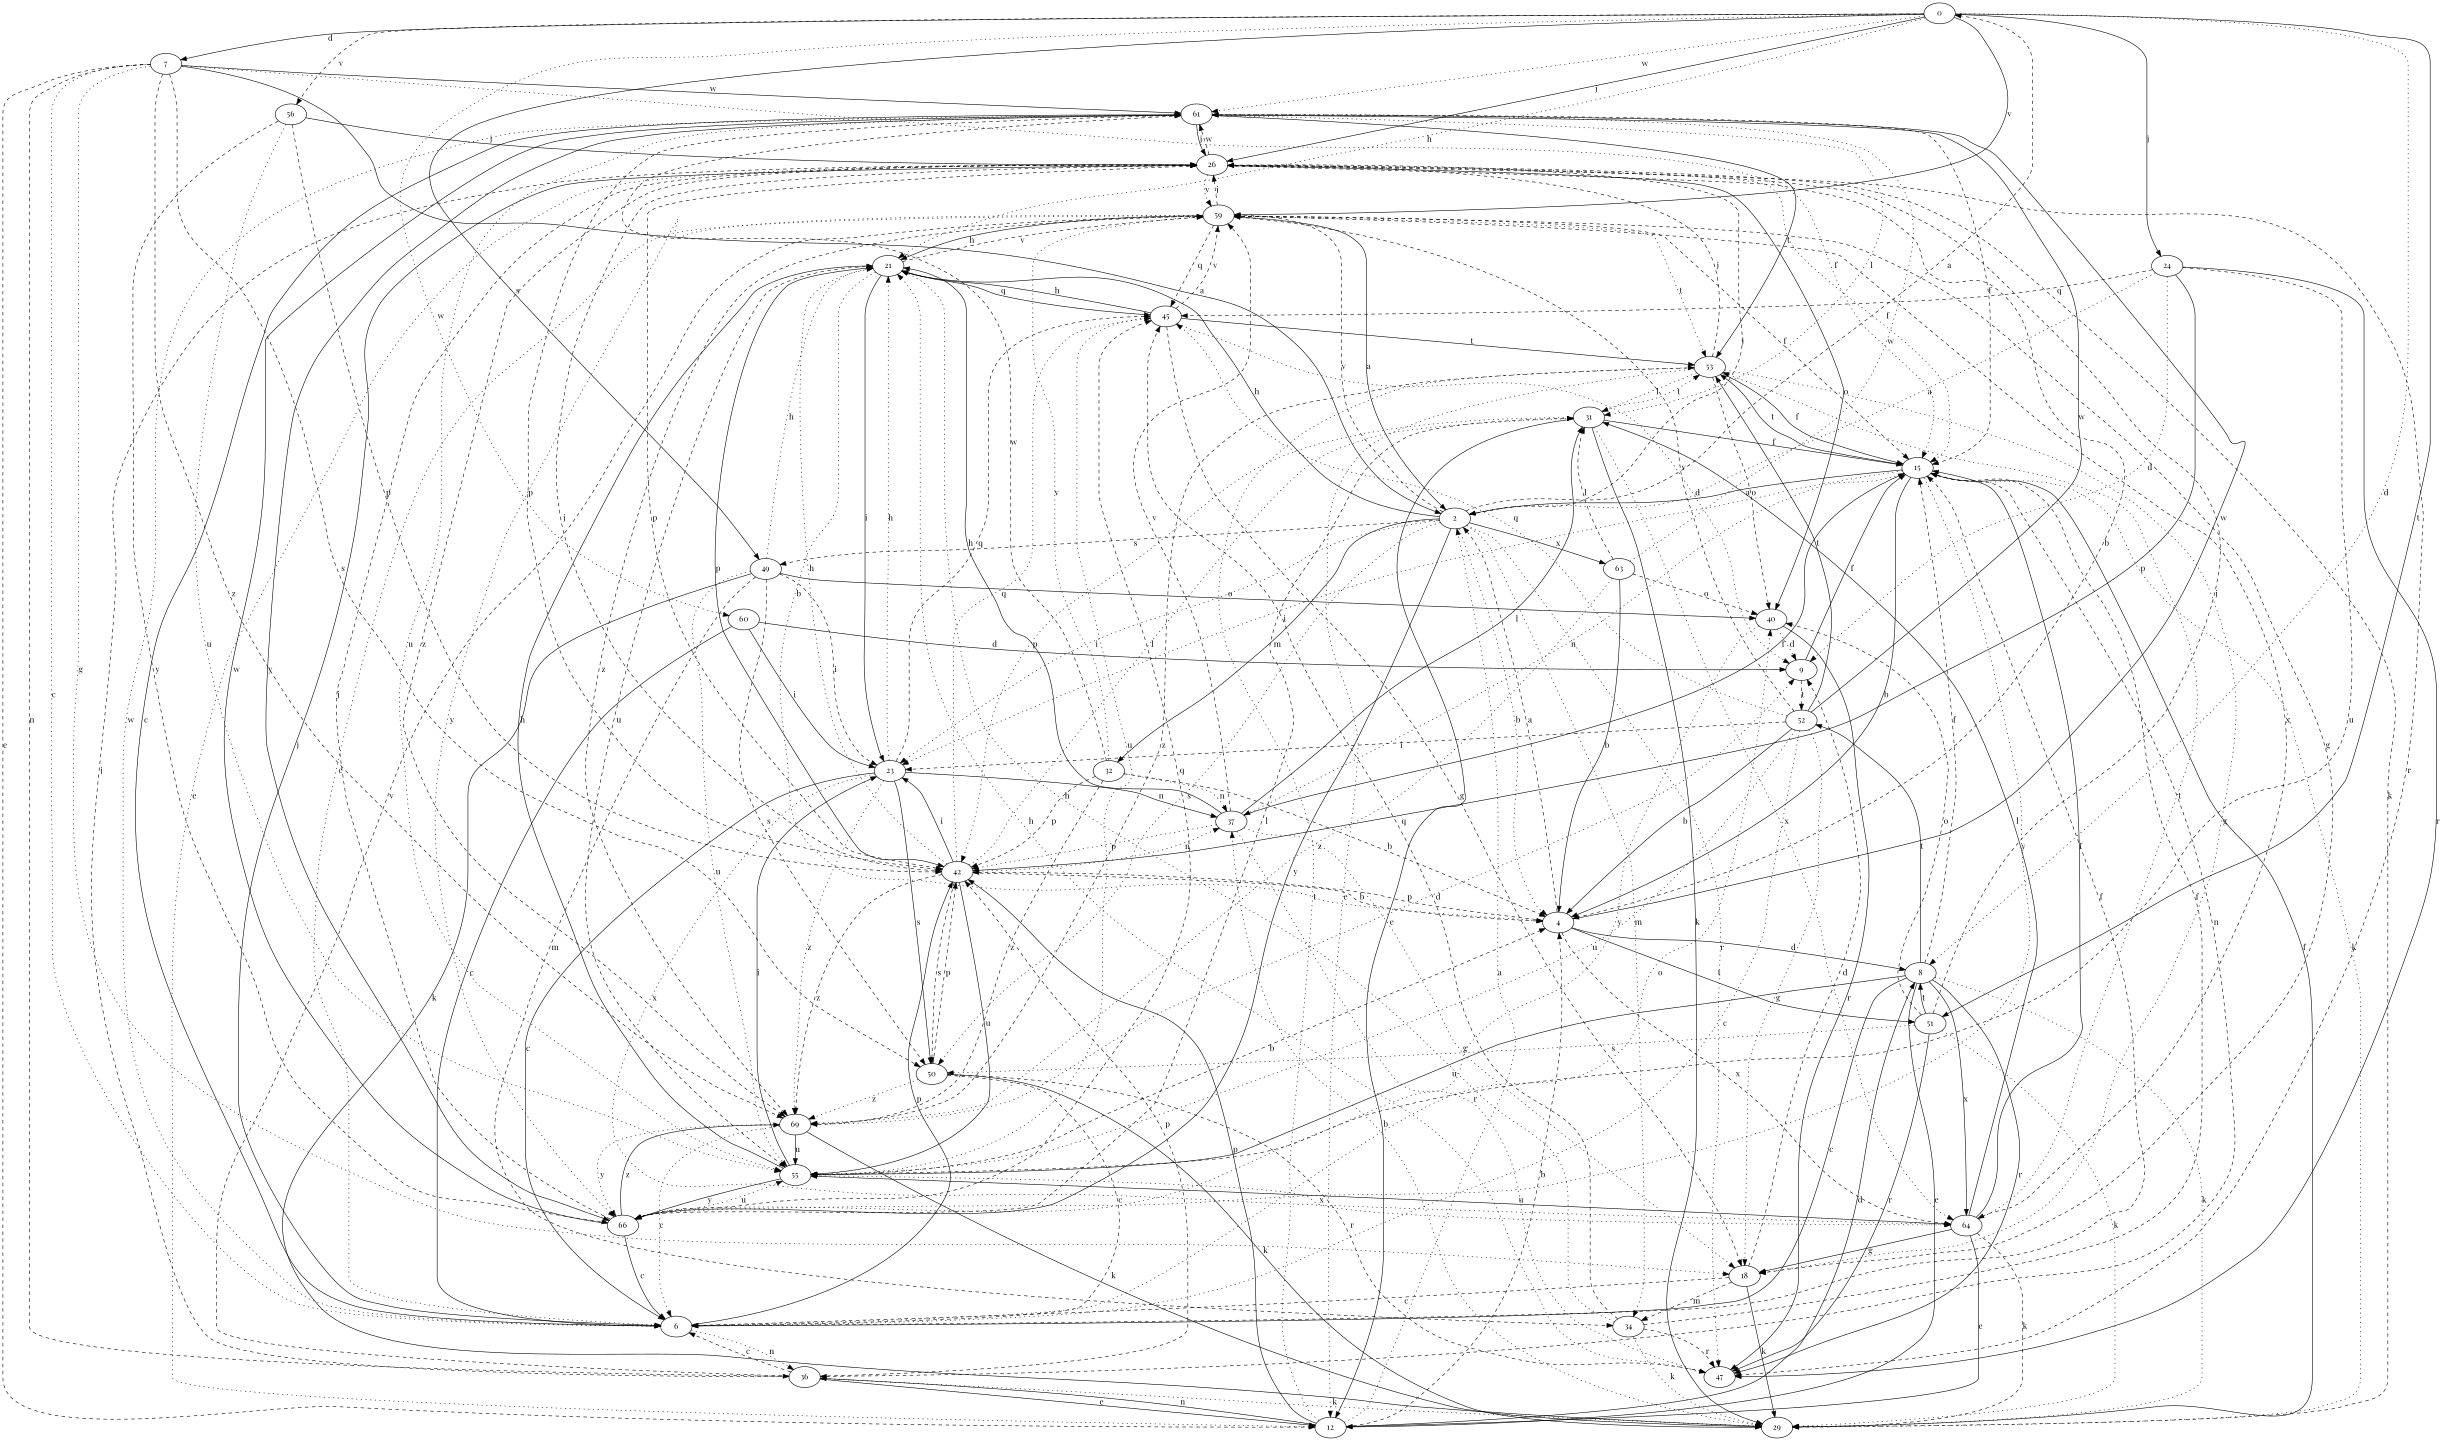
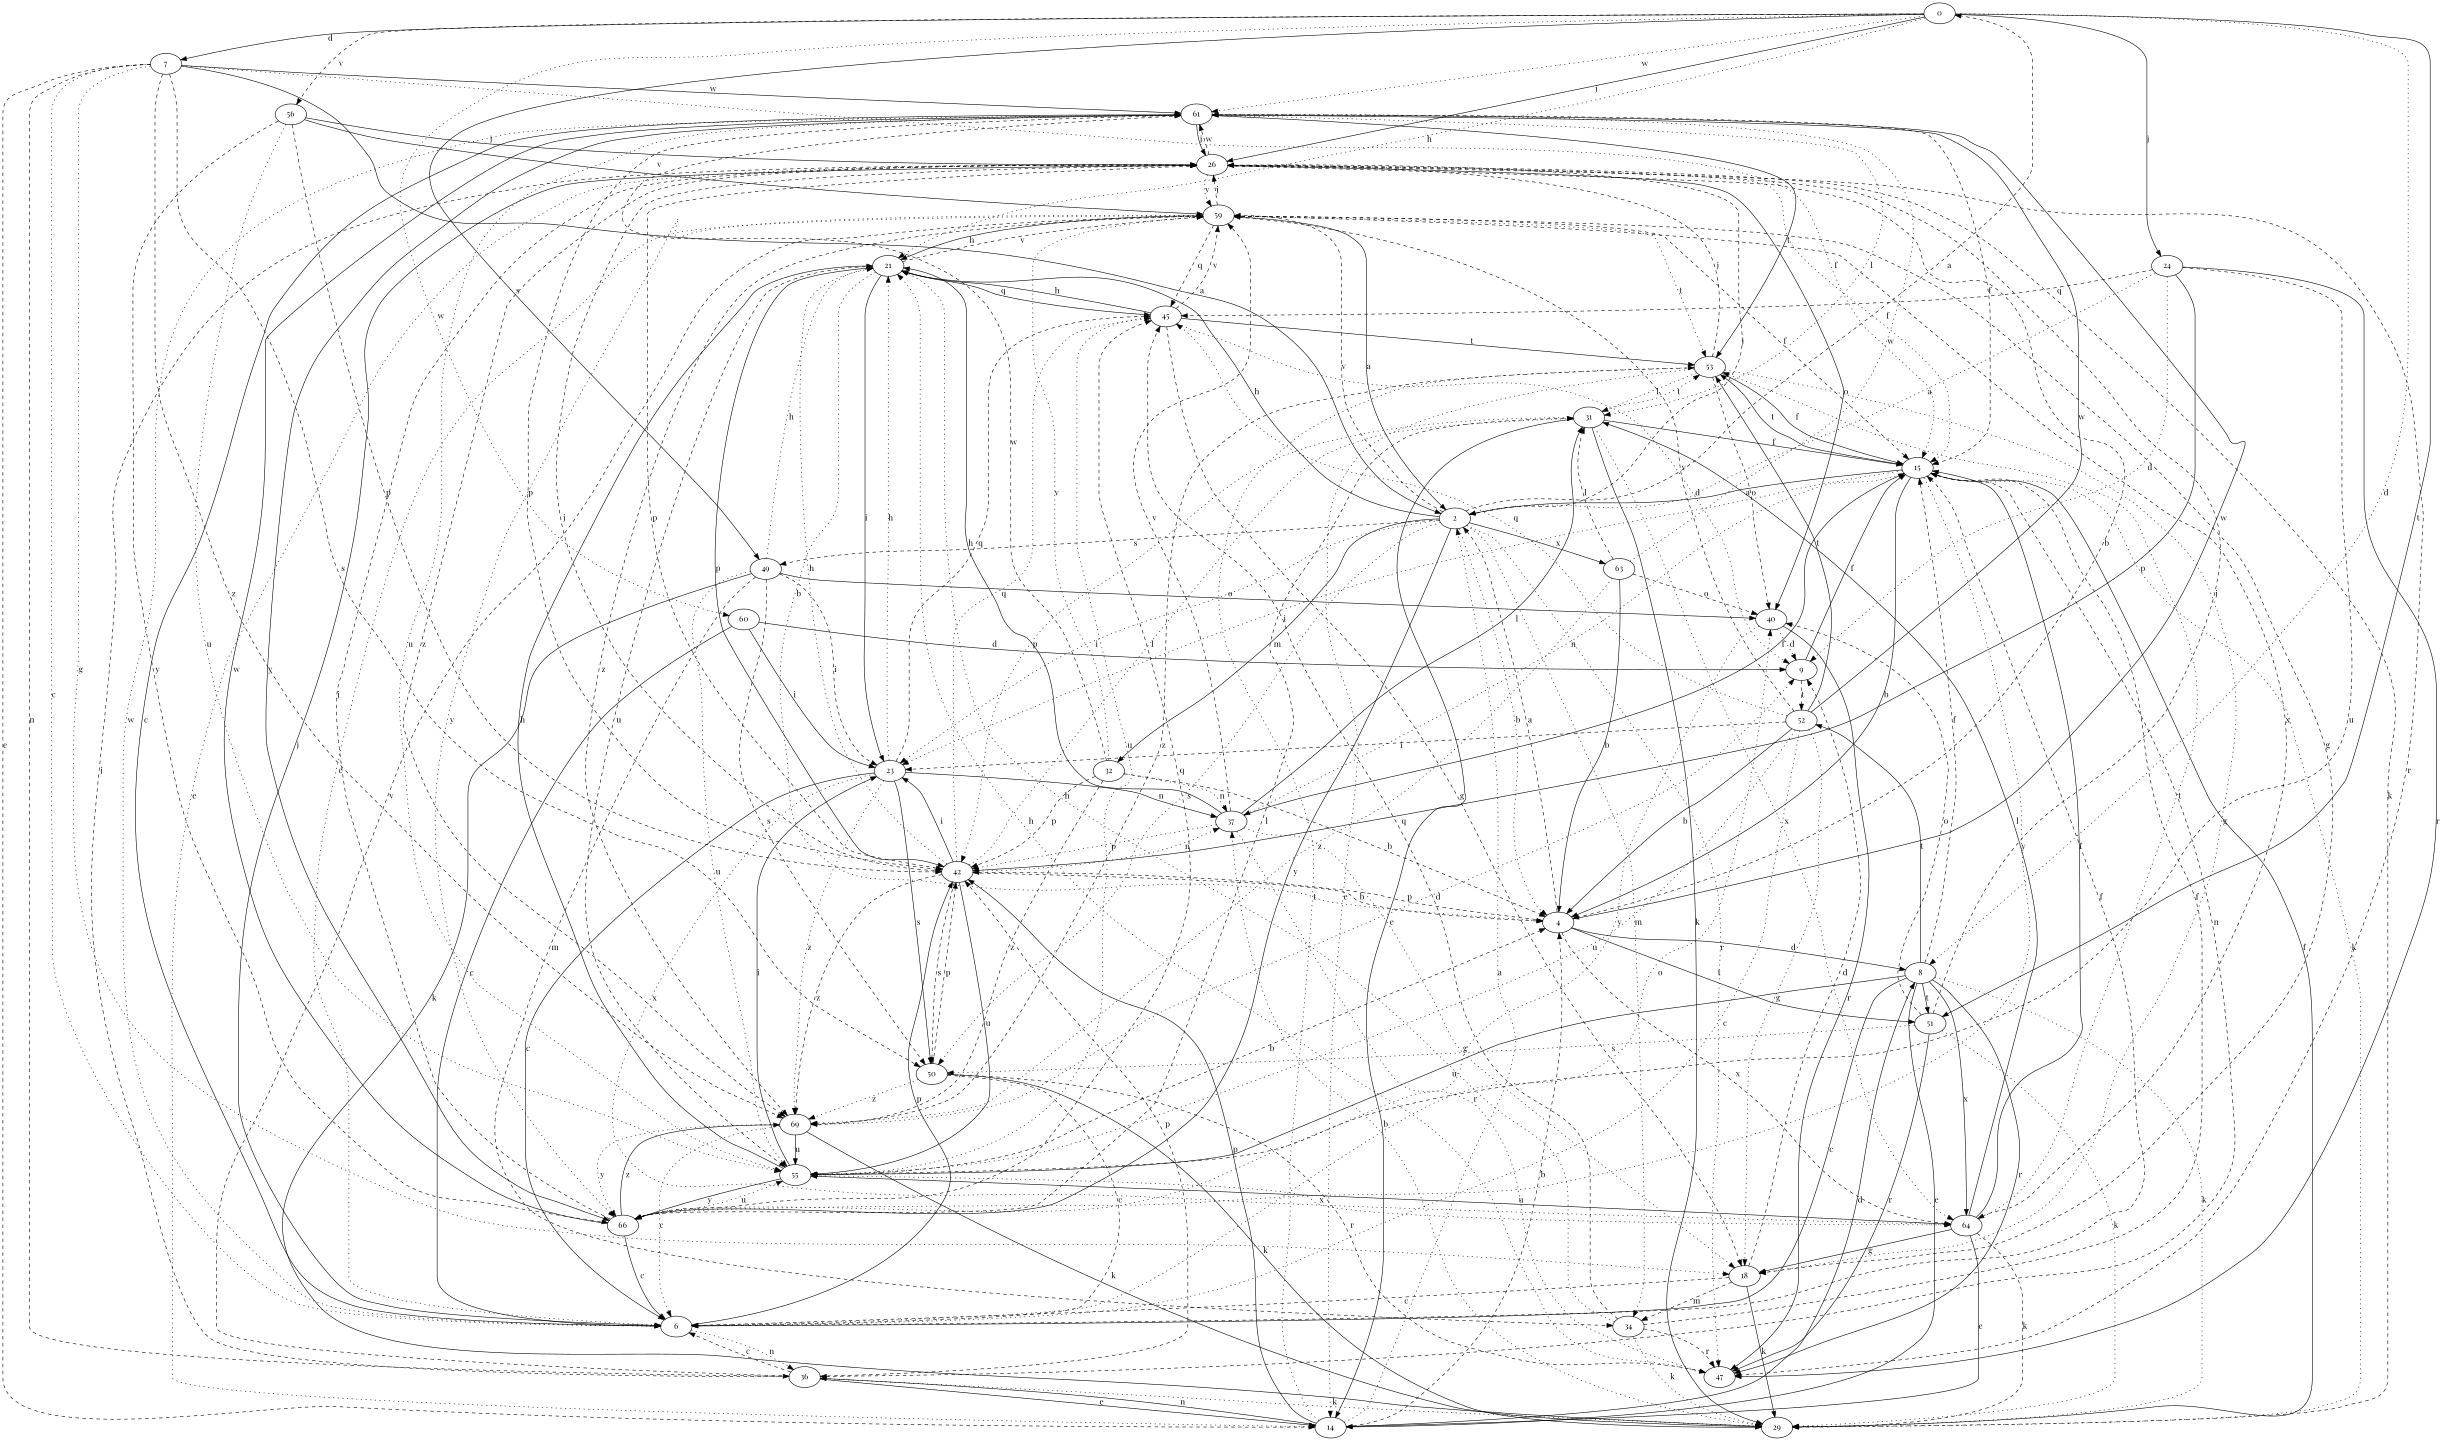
(1695, 198) -> (771, 185)
(1922, 1002) -> (1925, 995)
(1331, 1428) -> (1331, 1428)
